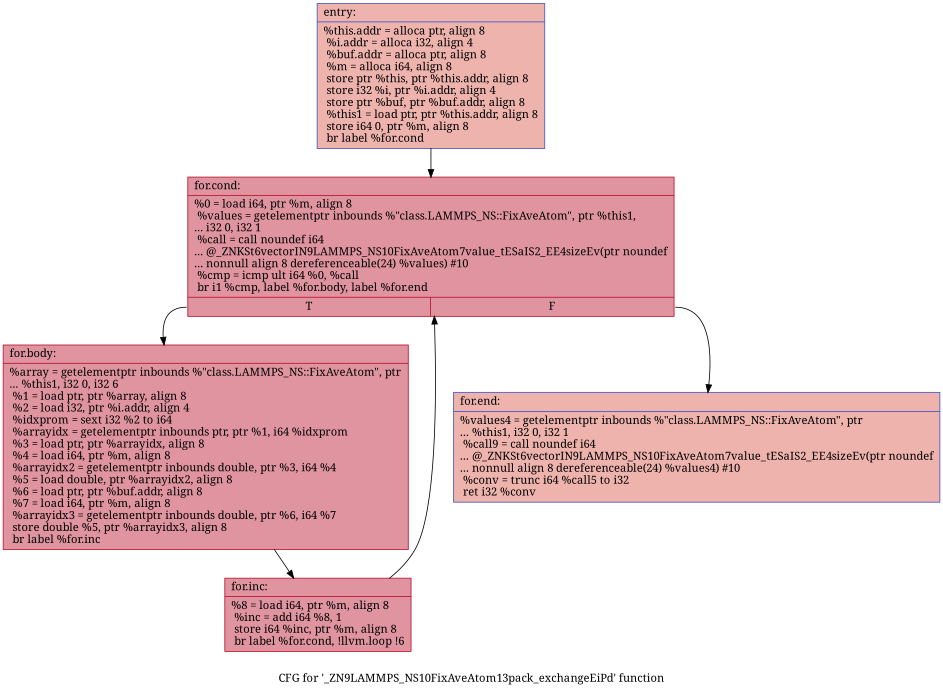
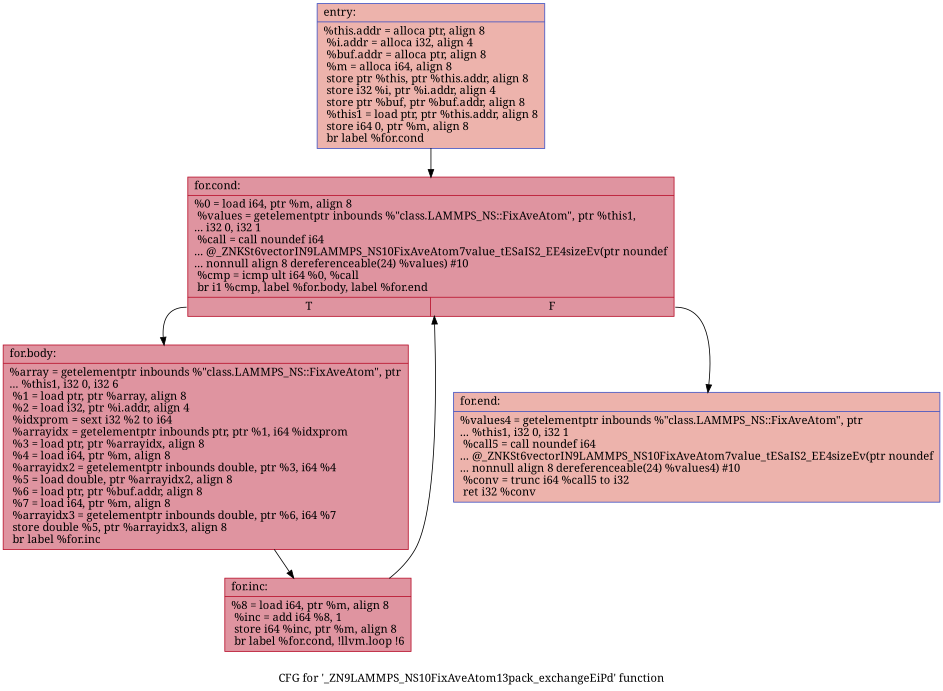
(528, 444) -> (528, 444)
